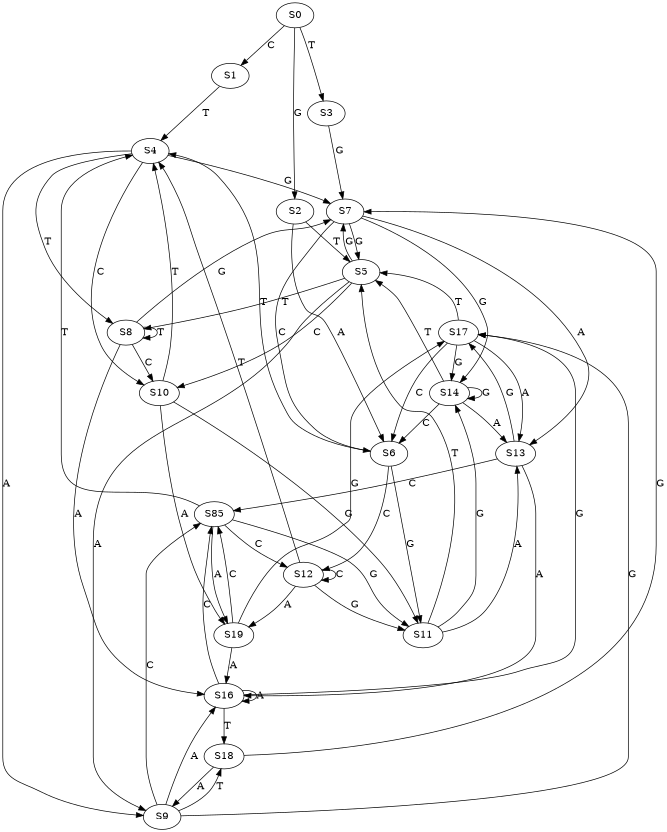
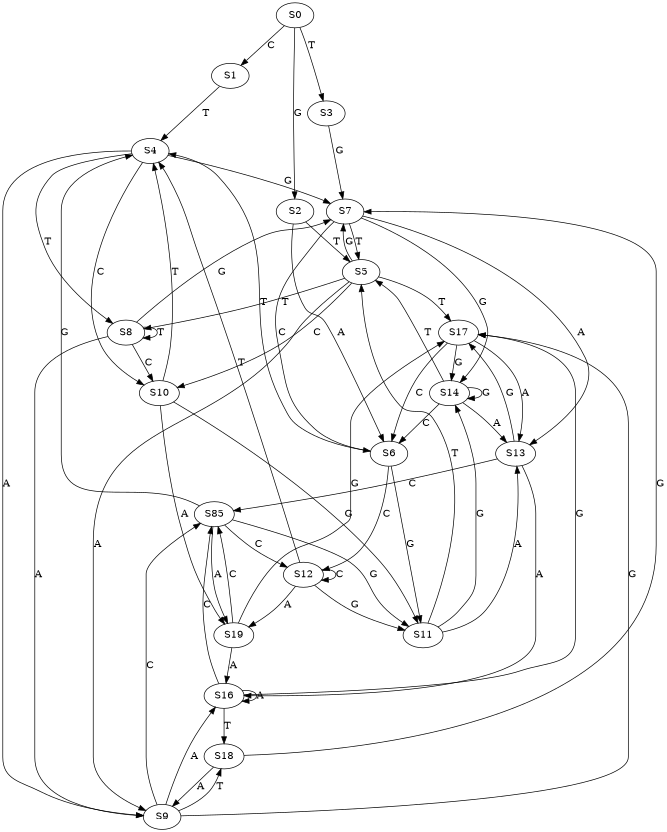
(359, 242) -> (359, 242)
(432, 285) -> (416, 291)
(65, 333) -> (65, 333)
(75, 547) -> (35, 589)
